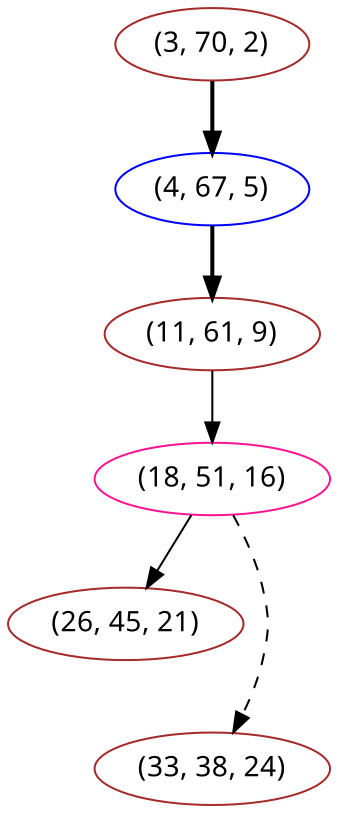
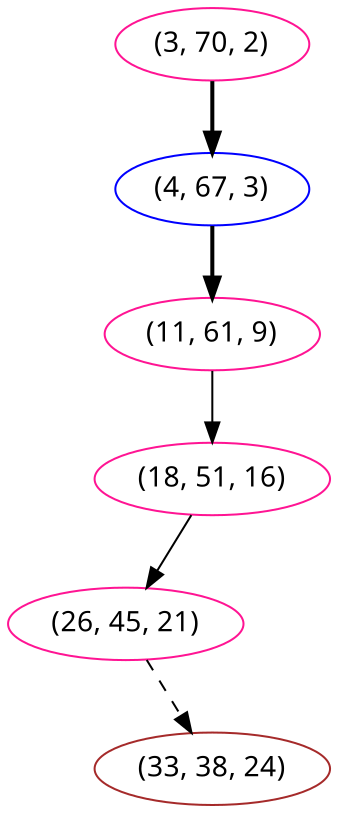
(212, 44) -> (212, 44)
(212, 189) -> (212, 189)
(212, 334) -> (212, 334)
(267, 614) -> (164, 688)
(126, 624) -> (126, 624)
